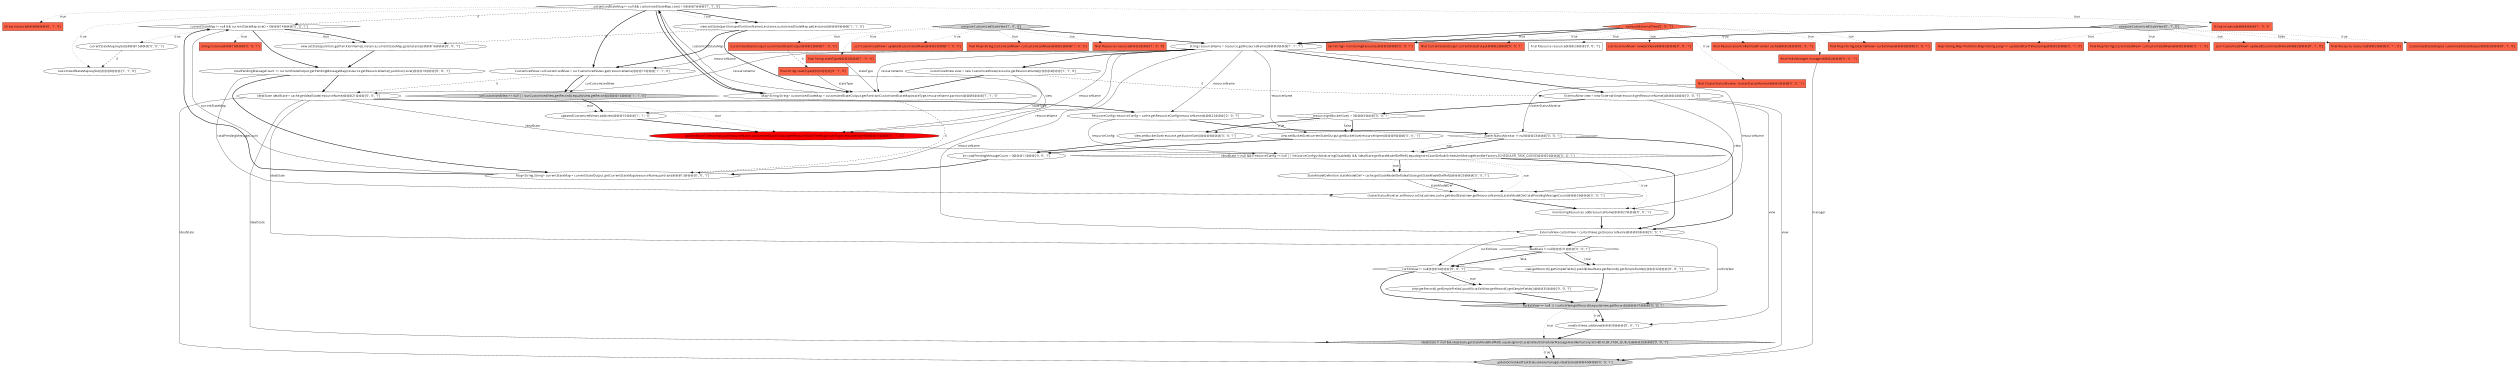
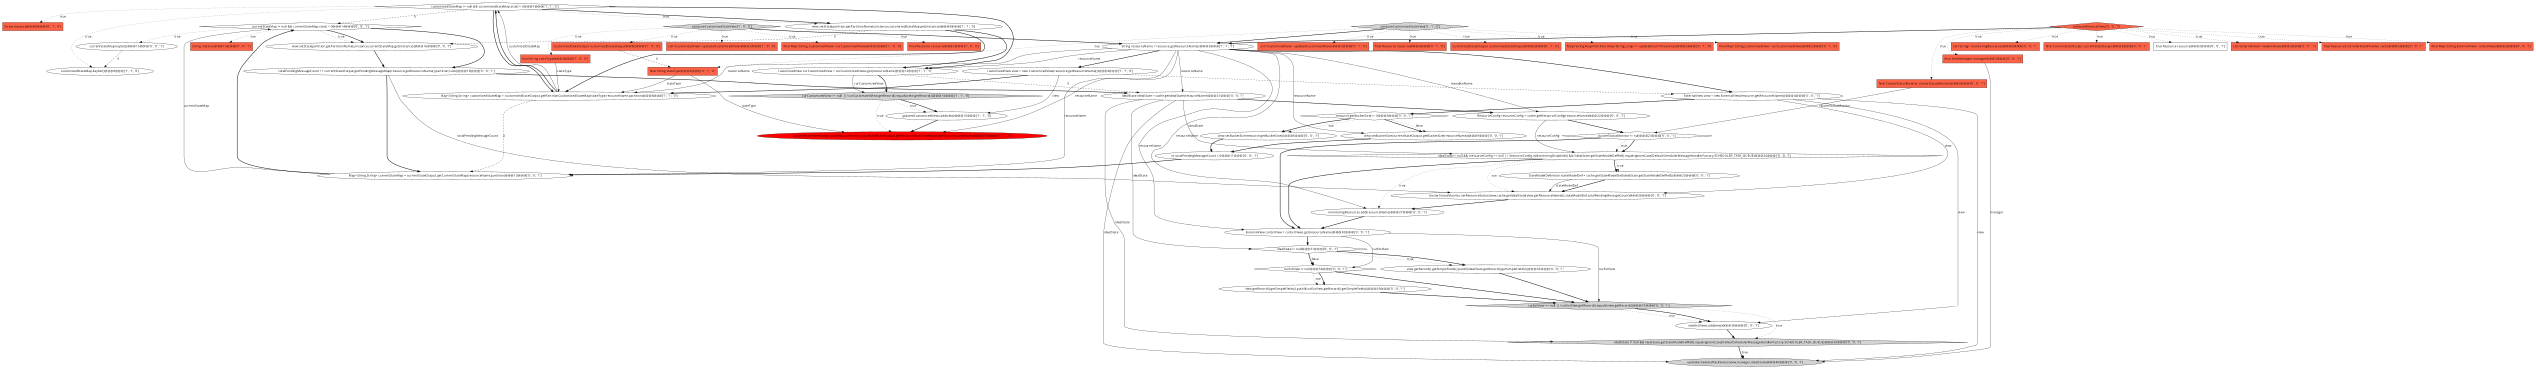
(2242, 27) -> none
(1520, 35) -> (2050, 36)
(2282, 37) -> (1413, 37)
none -> (1047, 46)
